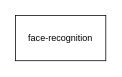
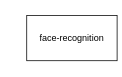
(60, 38) -> (72, 38)
